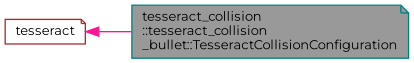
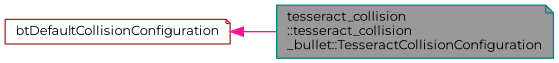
(45, 32) -> (118, 32)
